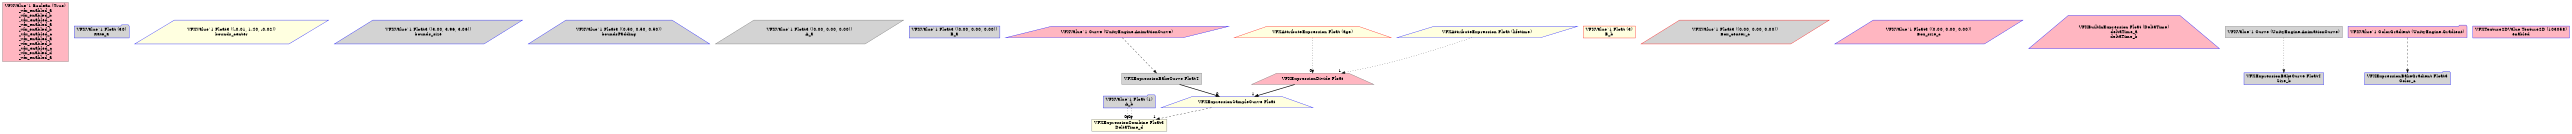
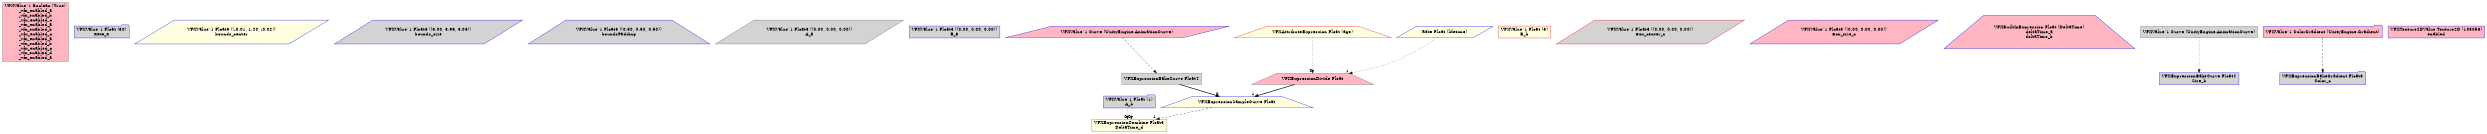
(1487, 32) -> (1445, 32)
